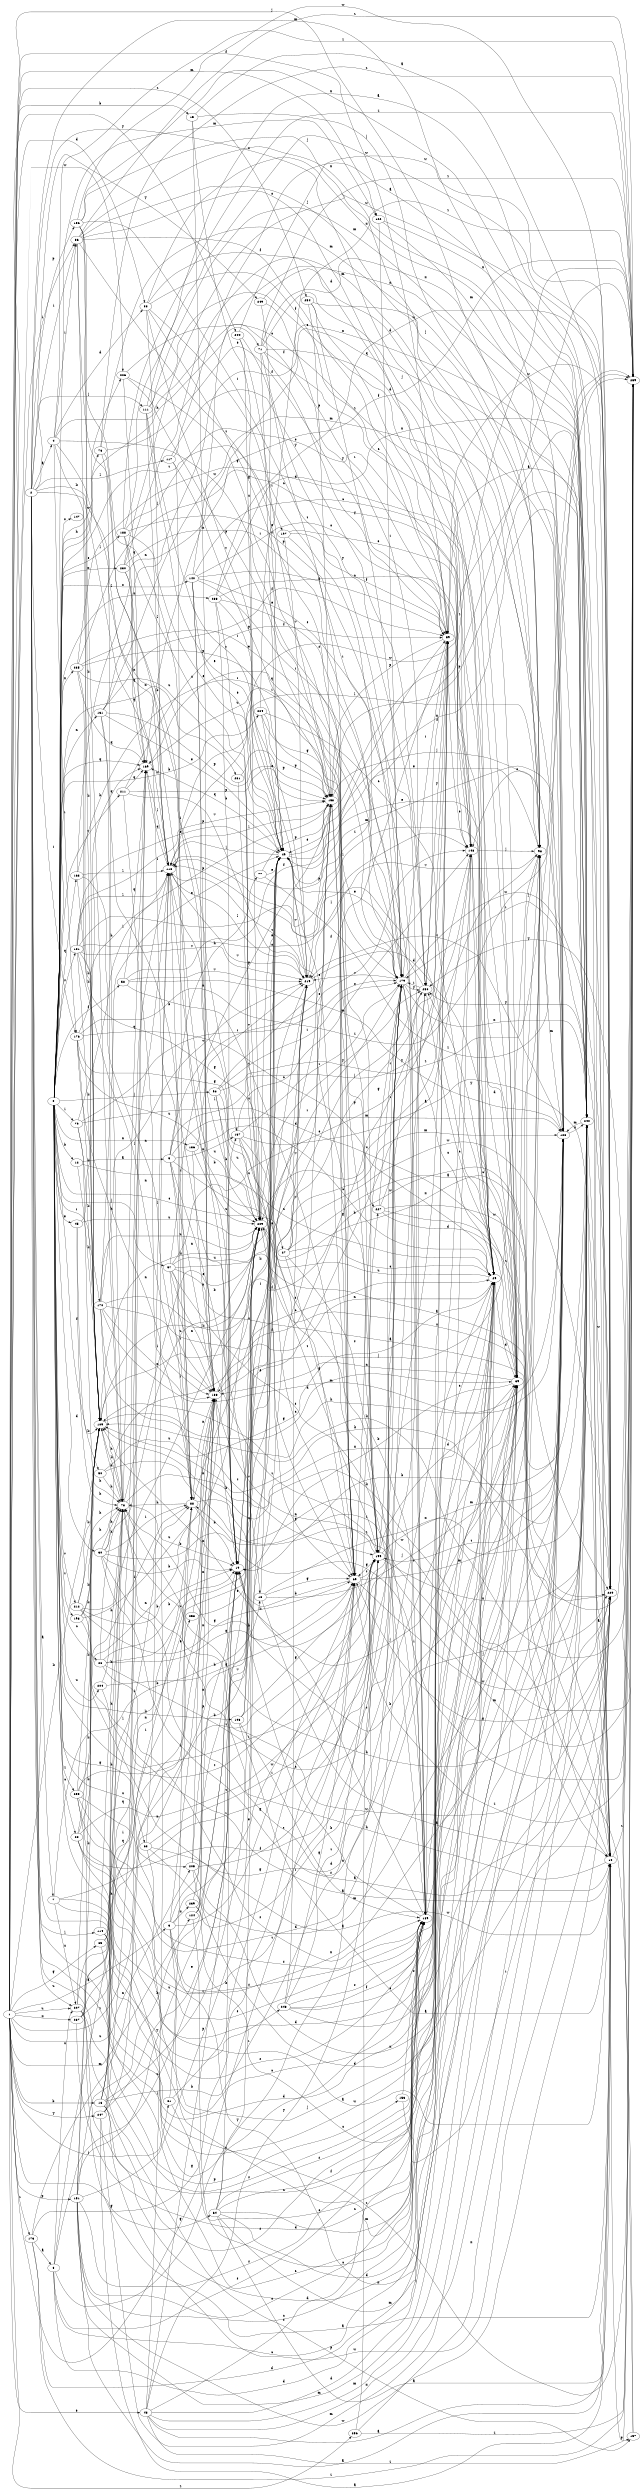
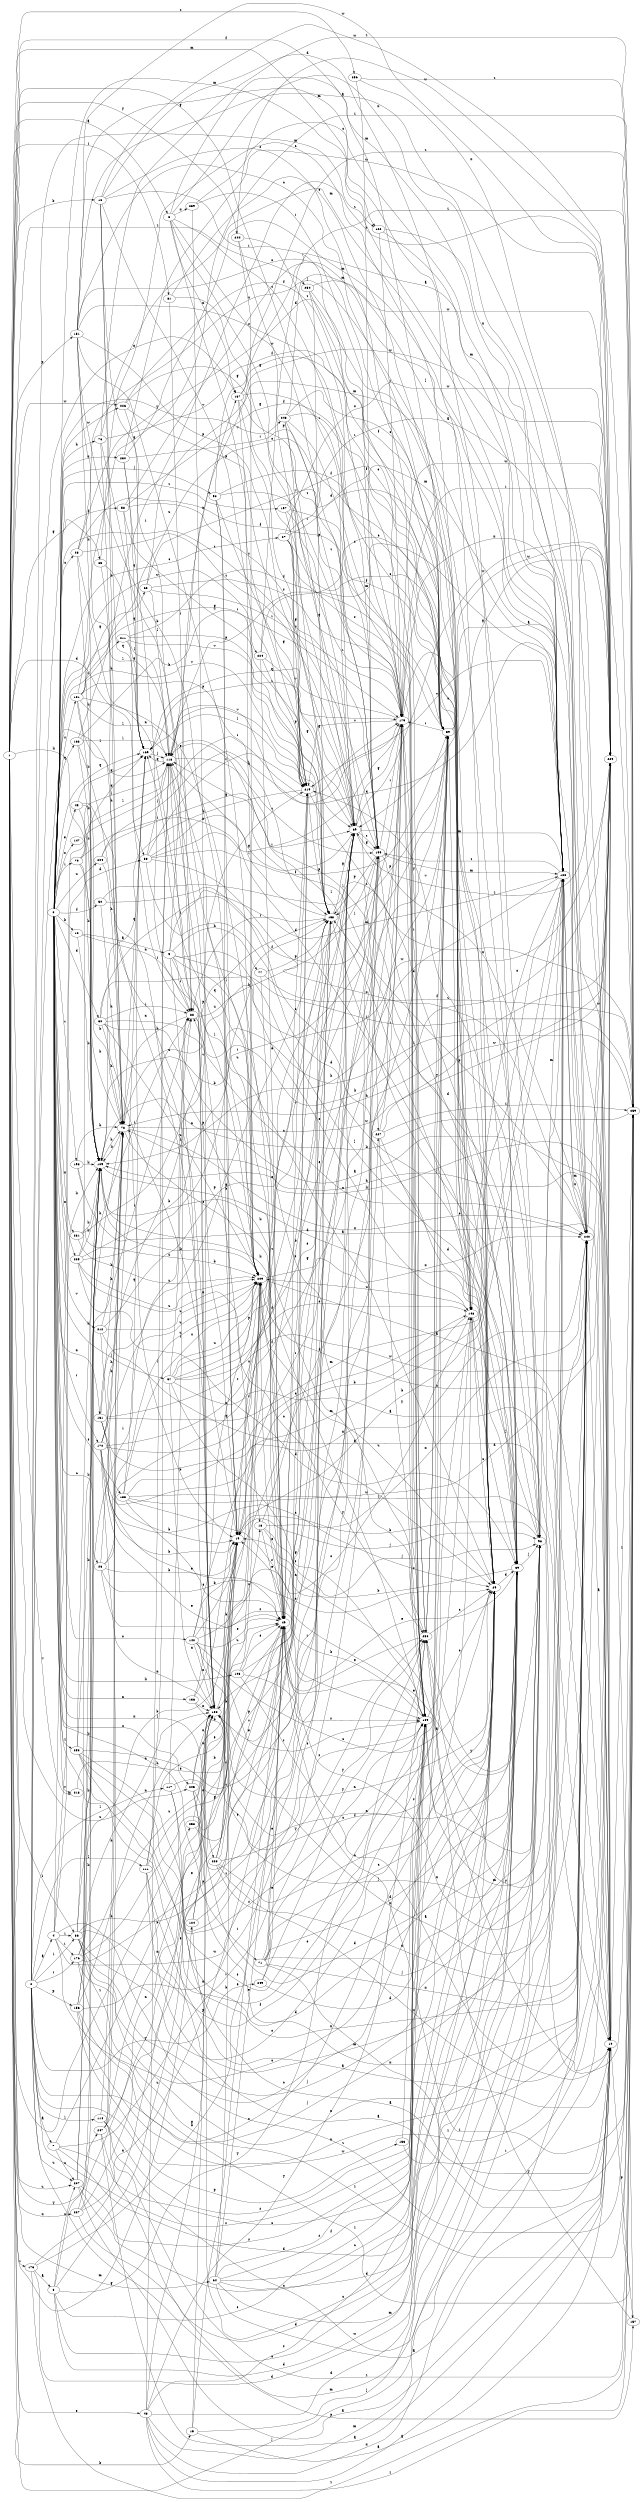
(89, 1526) -> (94, 1204)
none -> (77, 1793)
